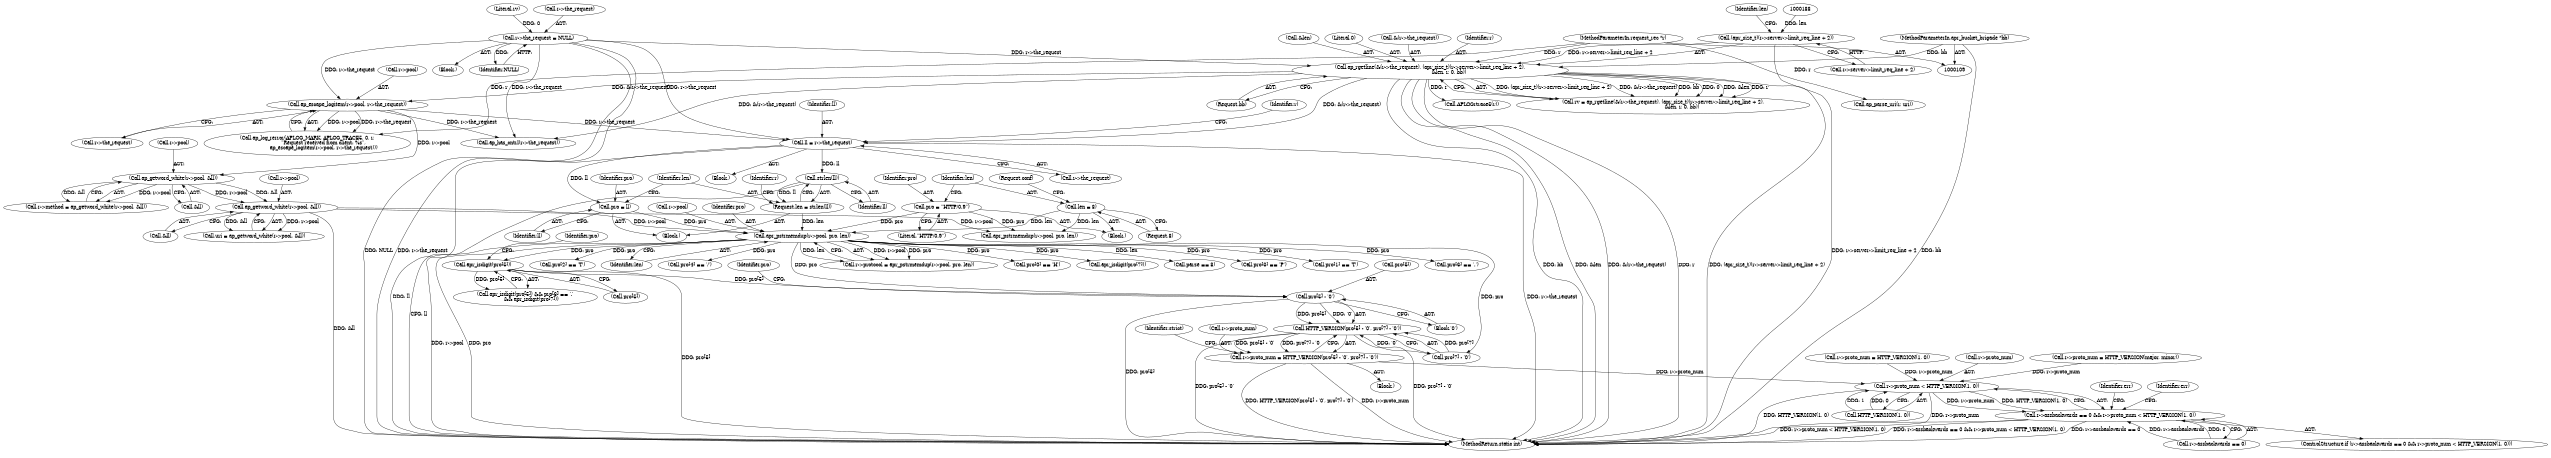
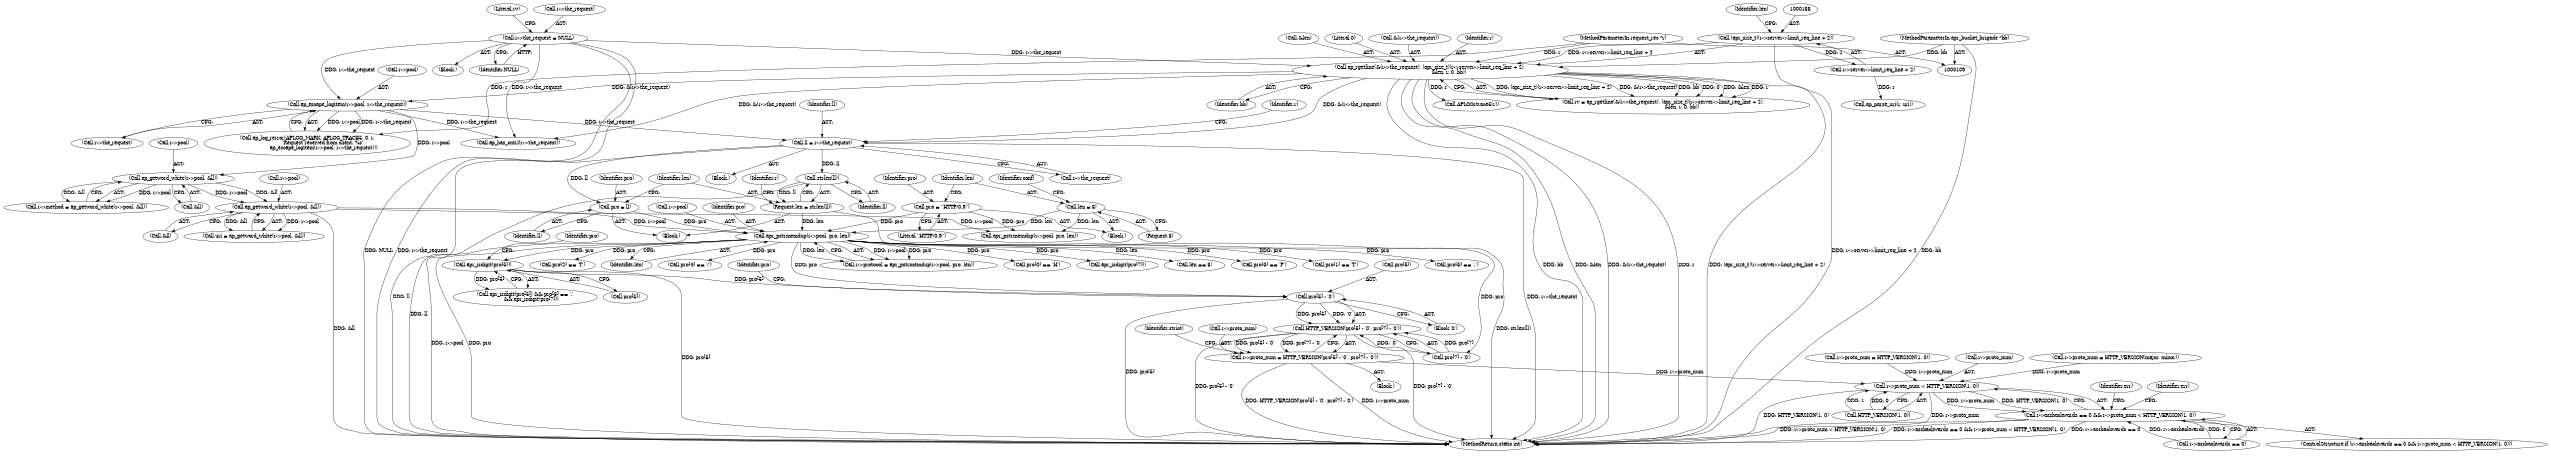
(531, 24) -> (531, 24)
(1796, 24) -> (1796, 24)
(503, 53) -> (503, 53)
(1834, 53) -> (1834, 53)
(1857, 53) -> (1857, 53)
(1764, 69) -> (1877, 86)
(672, 104) -> none
(1231, 105) -> (1231, 105)
(1016, 179) -> (1016, 179)
none -> (1162, 248)
(1195, 265) -> (1195, 265)
(419, 315) -> (419, 315)
